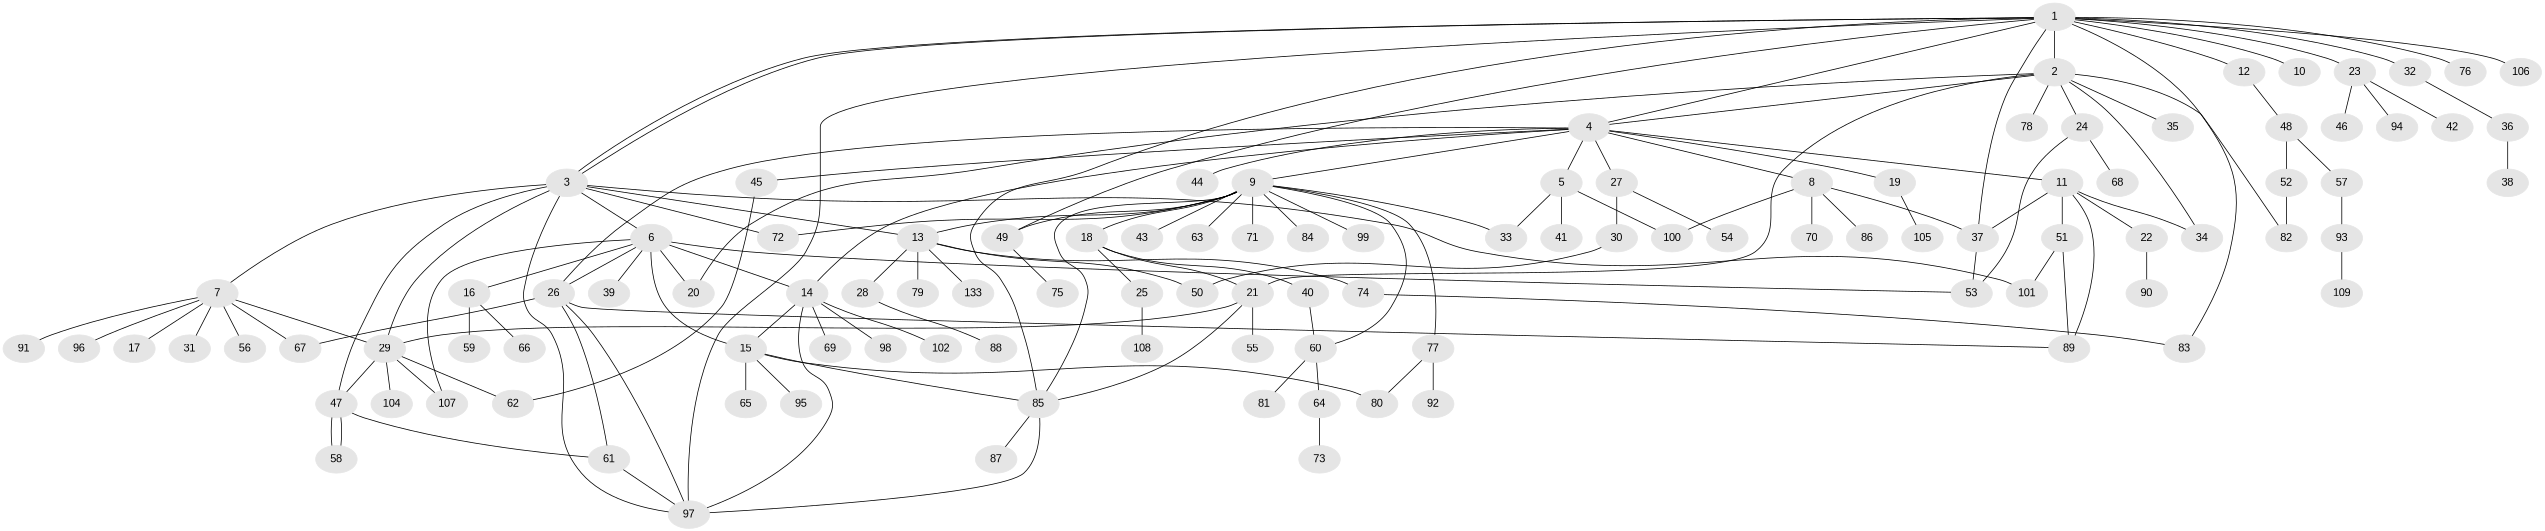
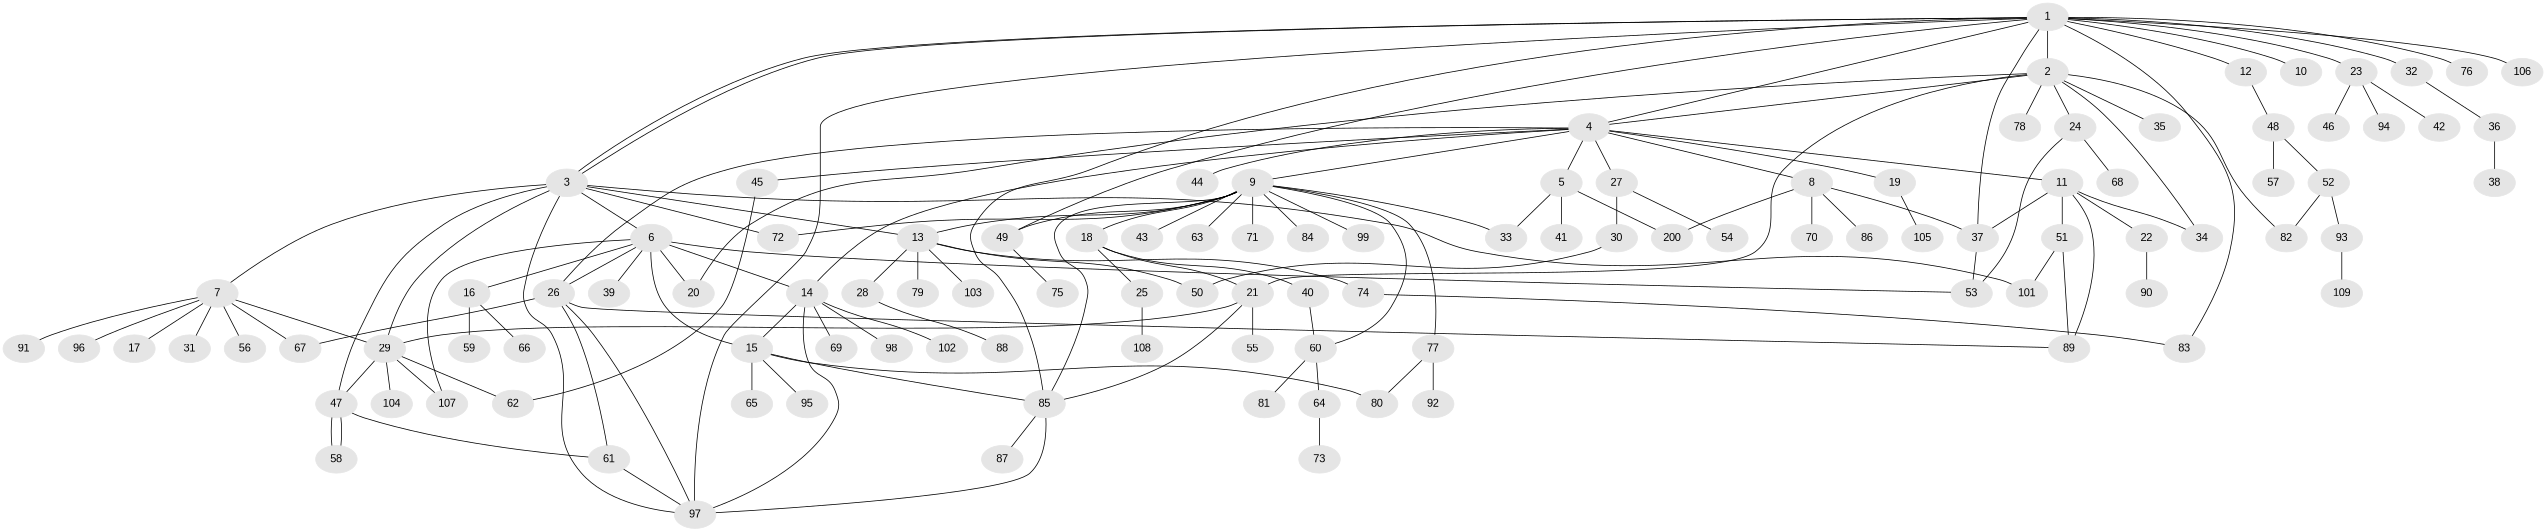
(2342, 211) -> (2335, 210)
(1672, 238) -> (1672, 238)
(973, 293) -> (973, 293)
